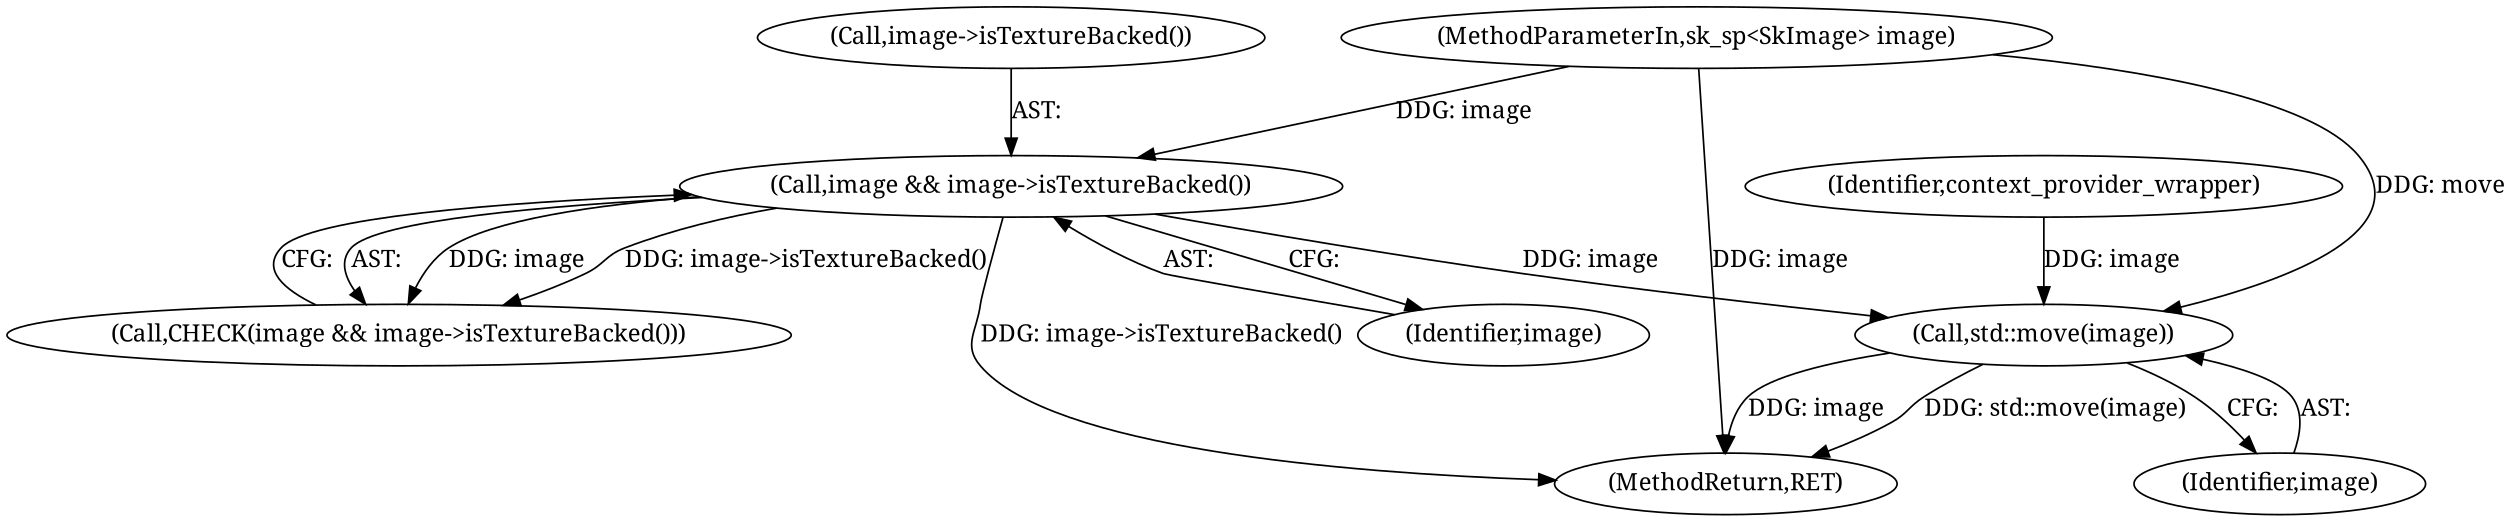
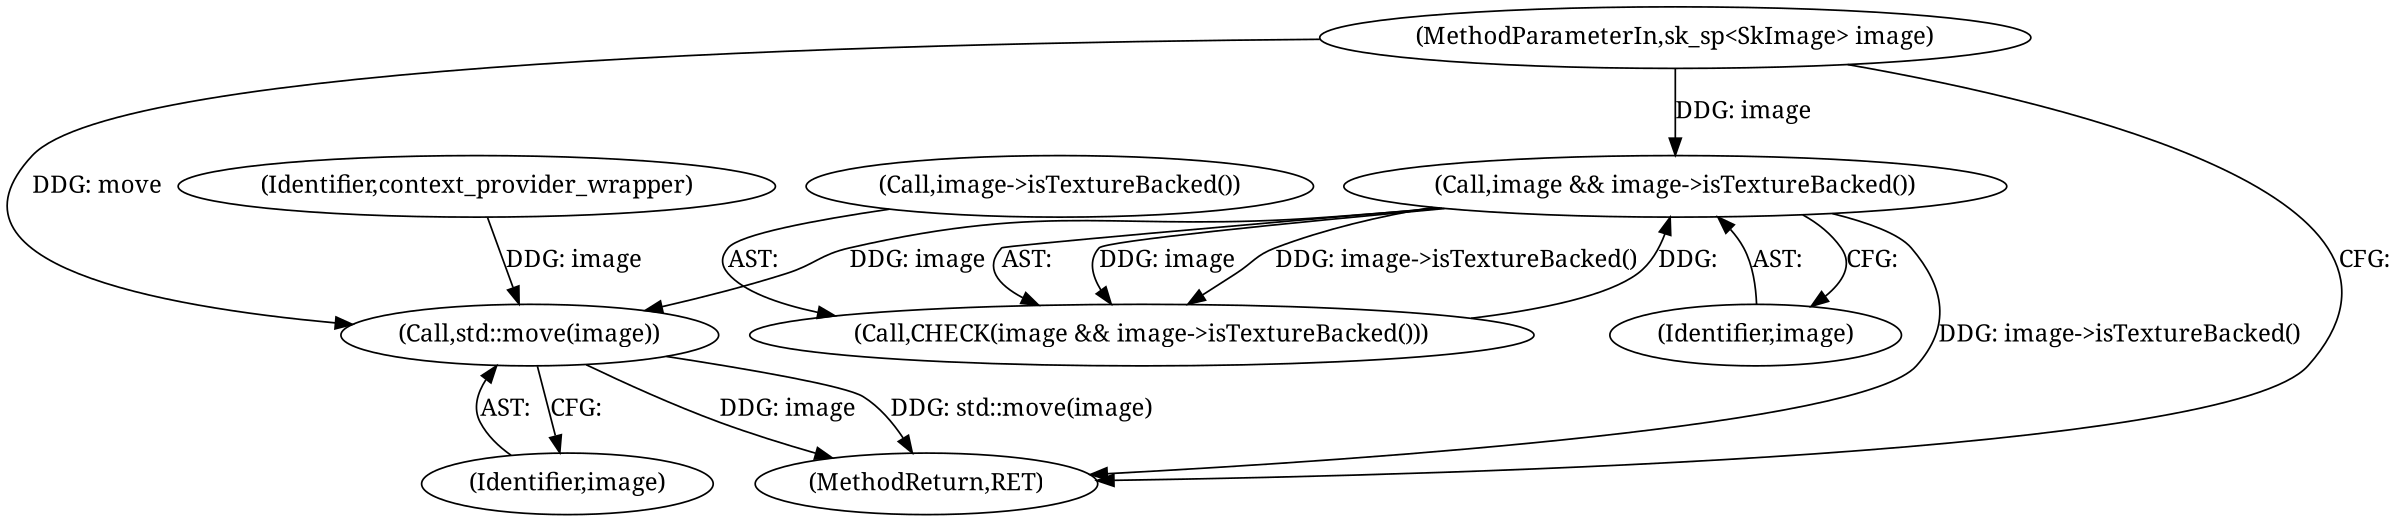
(1011, 103) -> (745, 239)
(310, 261) -> (1692, 261)
(1781, 261) -> (2368, 261)
